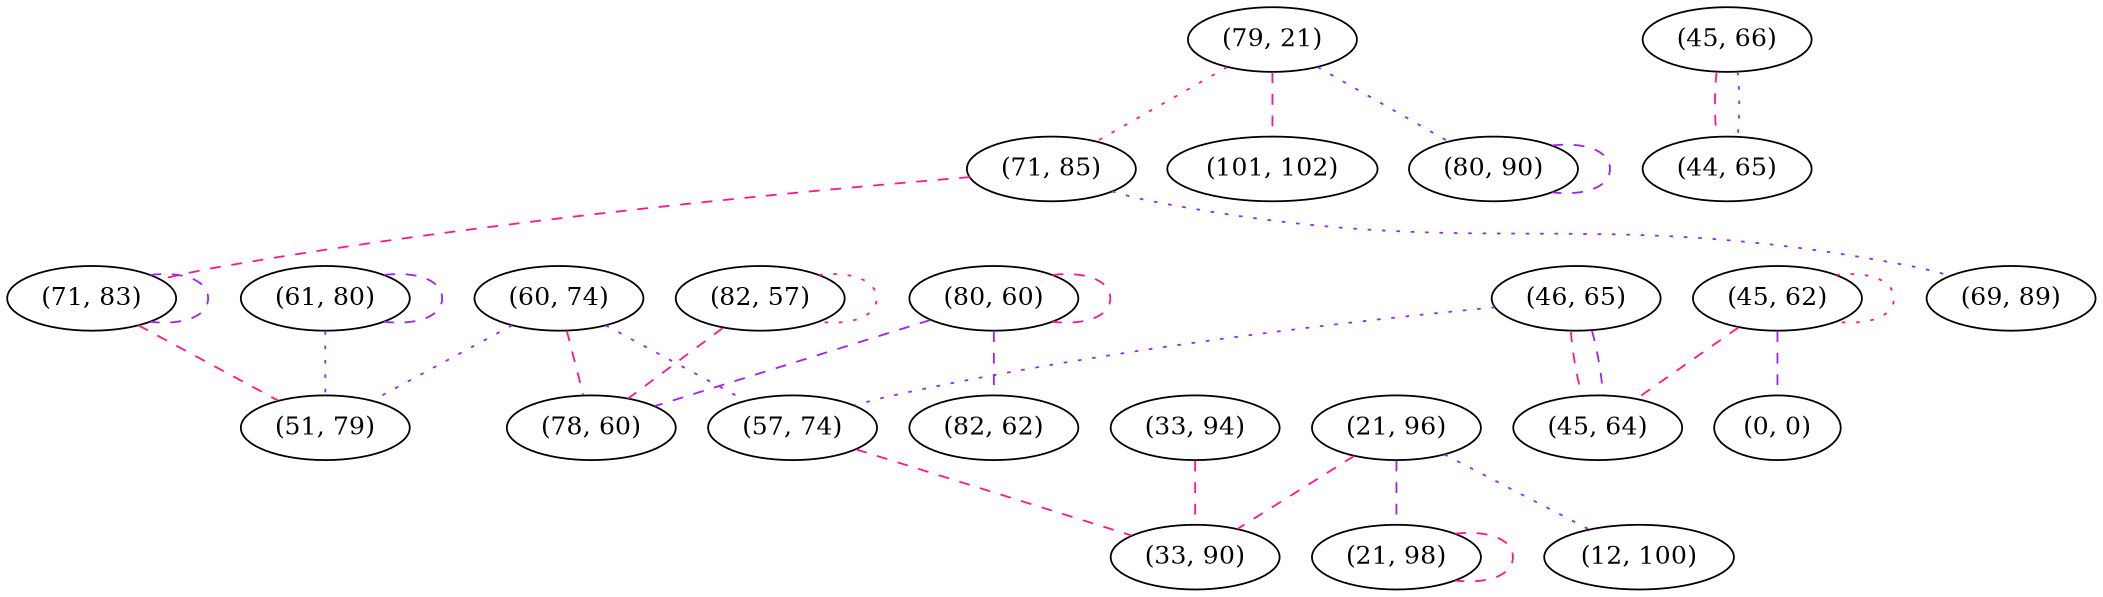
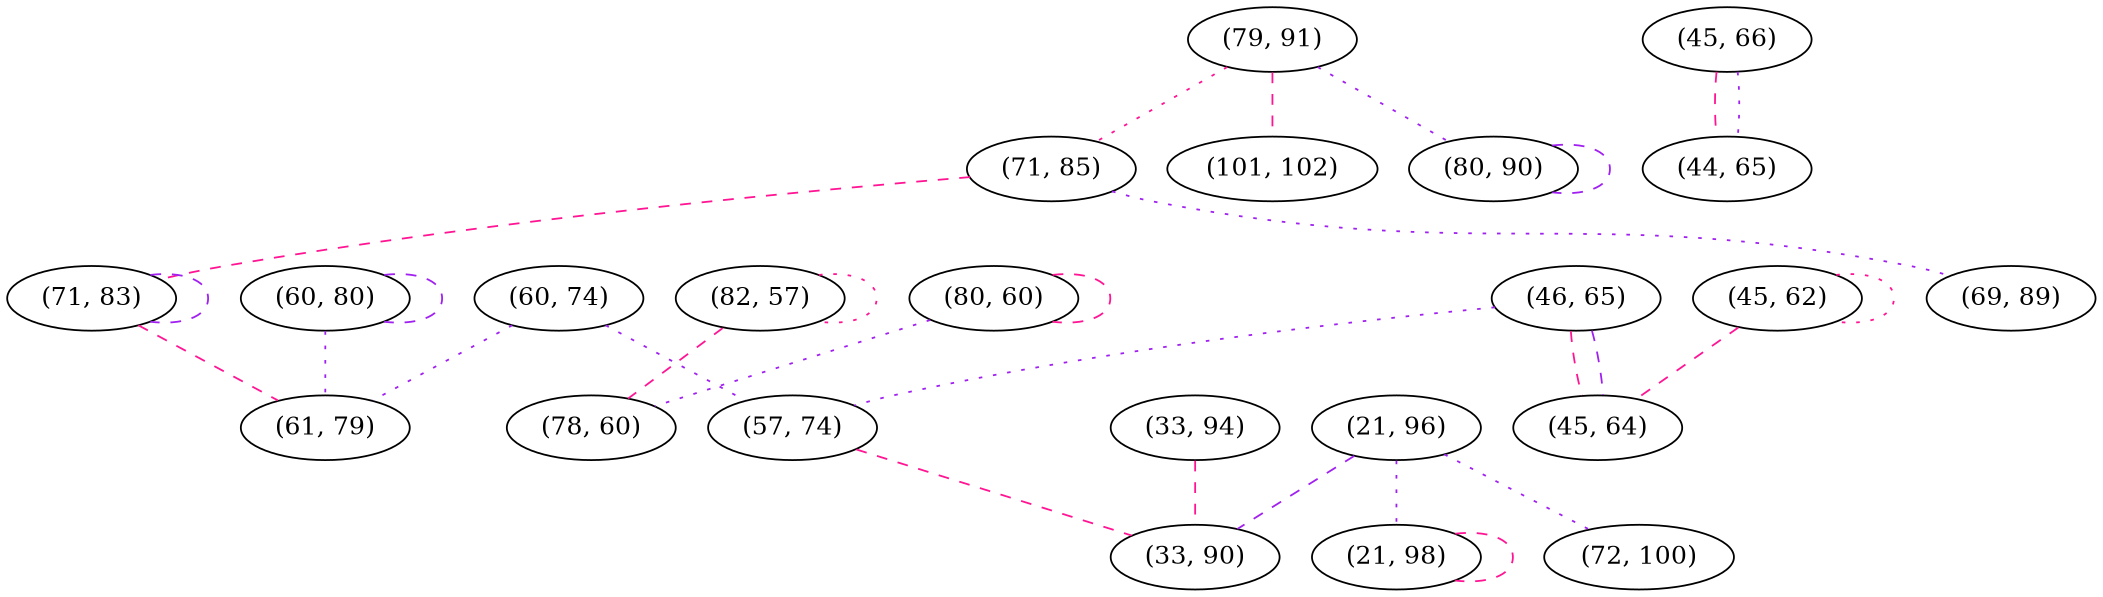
(1272, 40) -> (1272, 40)
(325, 298) -> (325, 298)
(575, 363) -> none
(792, 363) -> (792, 363)
(325, 428) -> (325, 428)
(994, 428) -> none
(1777, 428) -> none
(1296, 492) -> (1296, 492)
(1396, 493) -> (1396, 493)
(1639, 557) -> (1639, 557)
